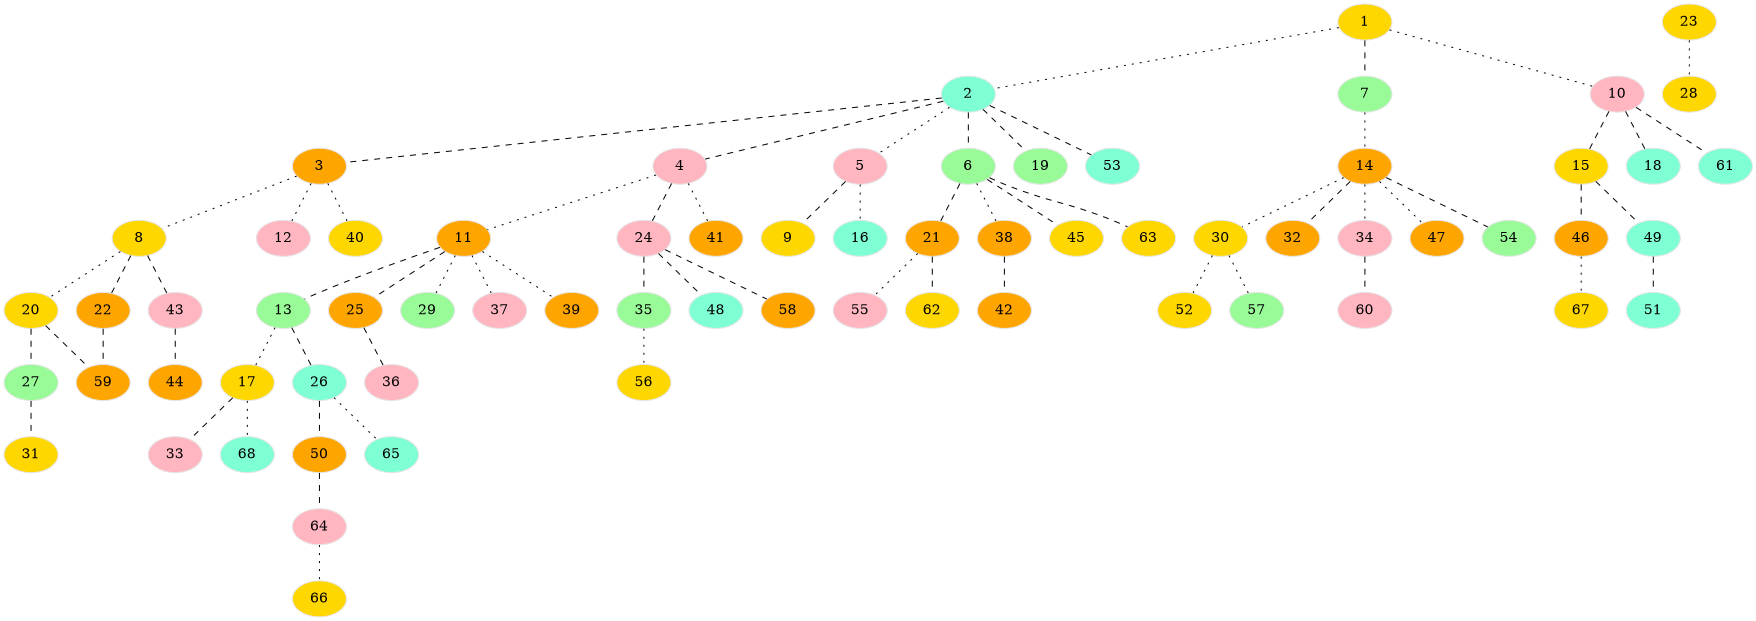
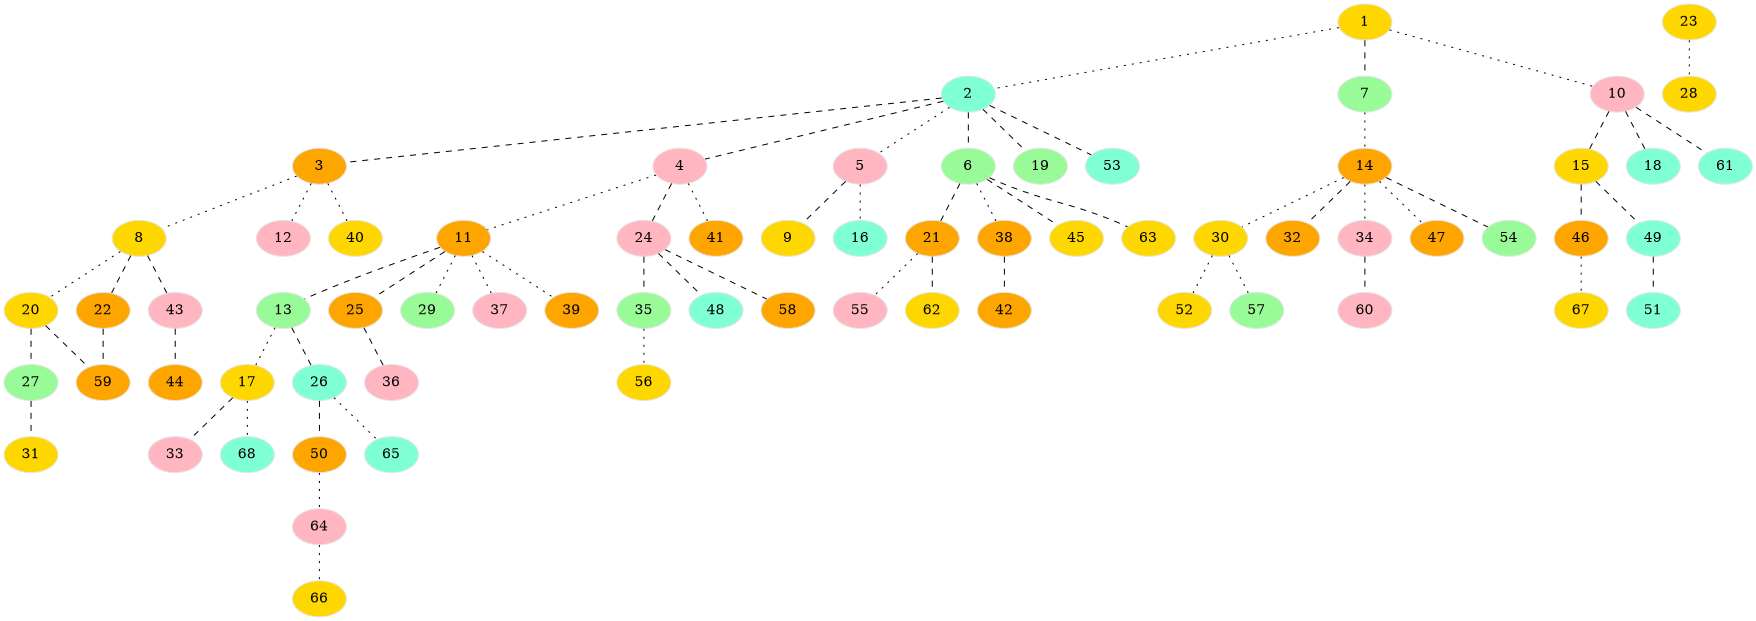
(319, 491) -> (319, 491)
